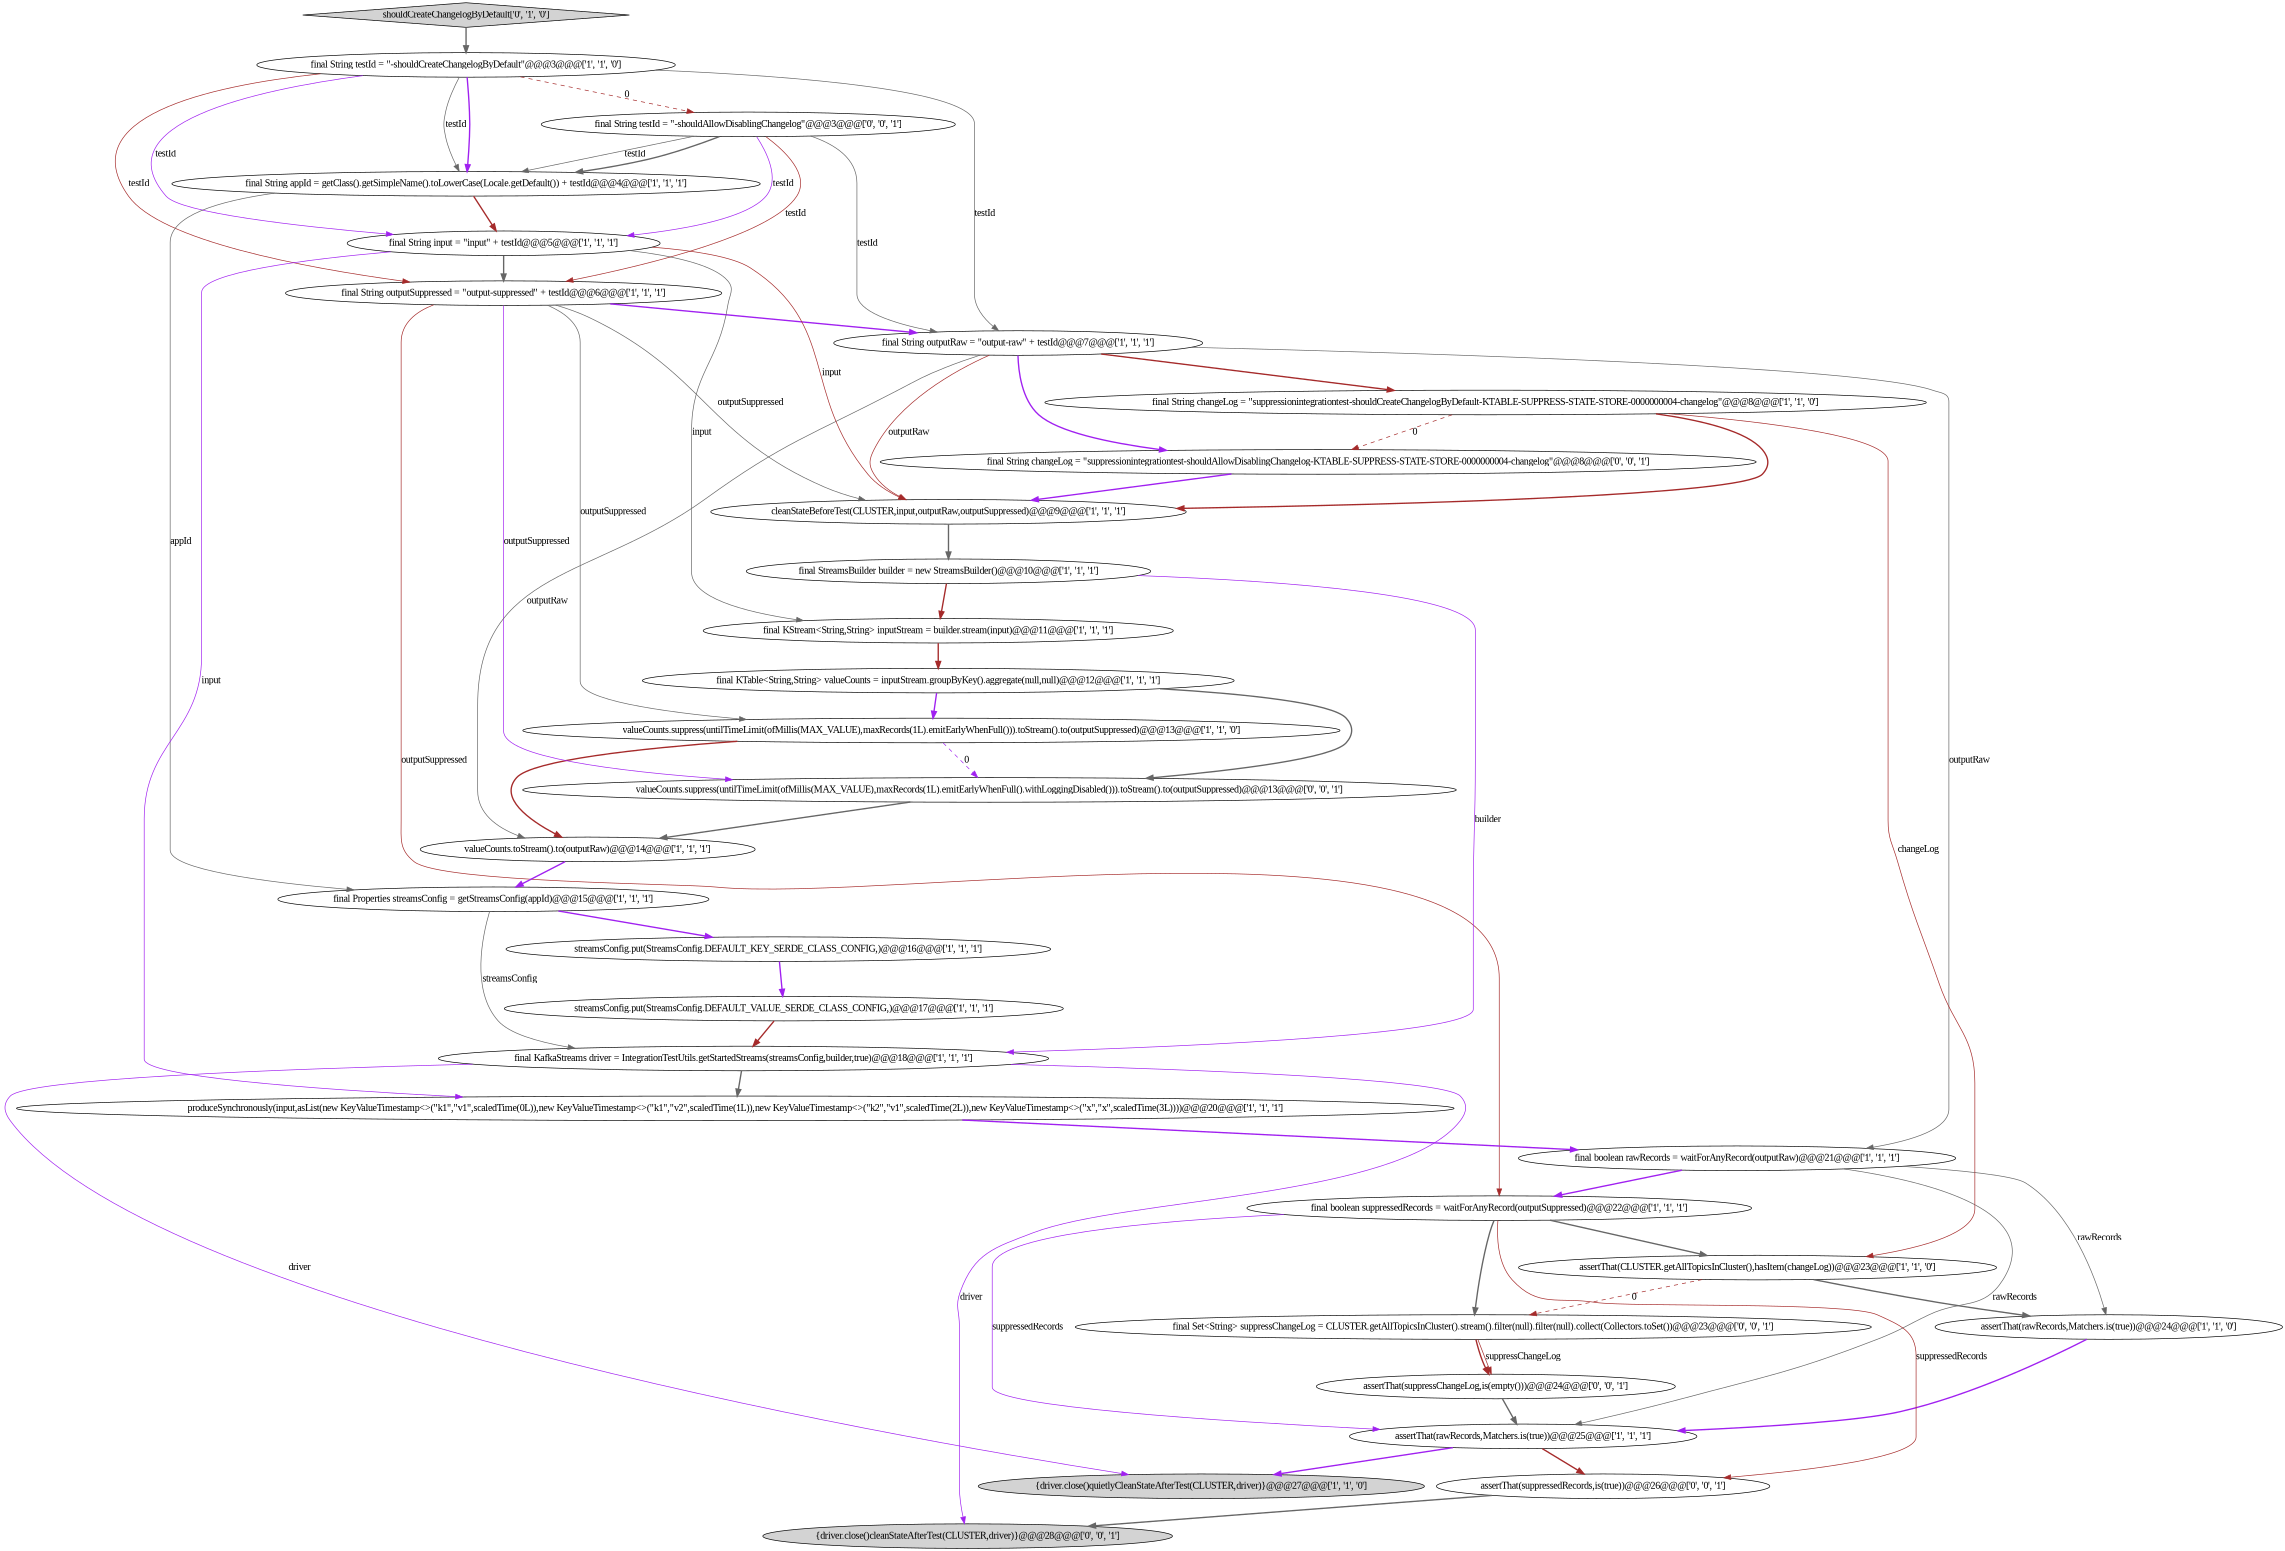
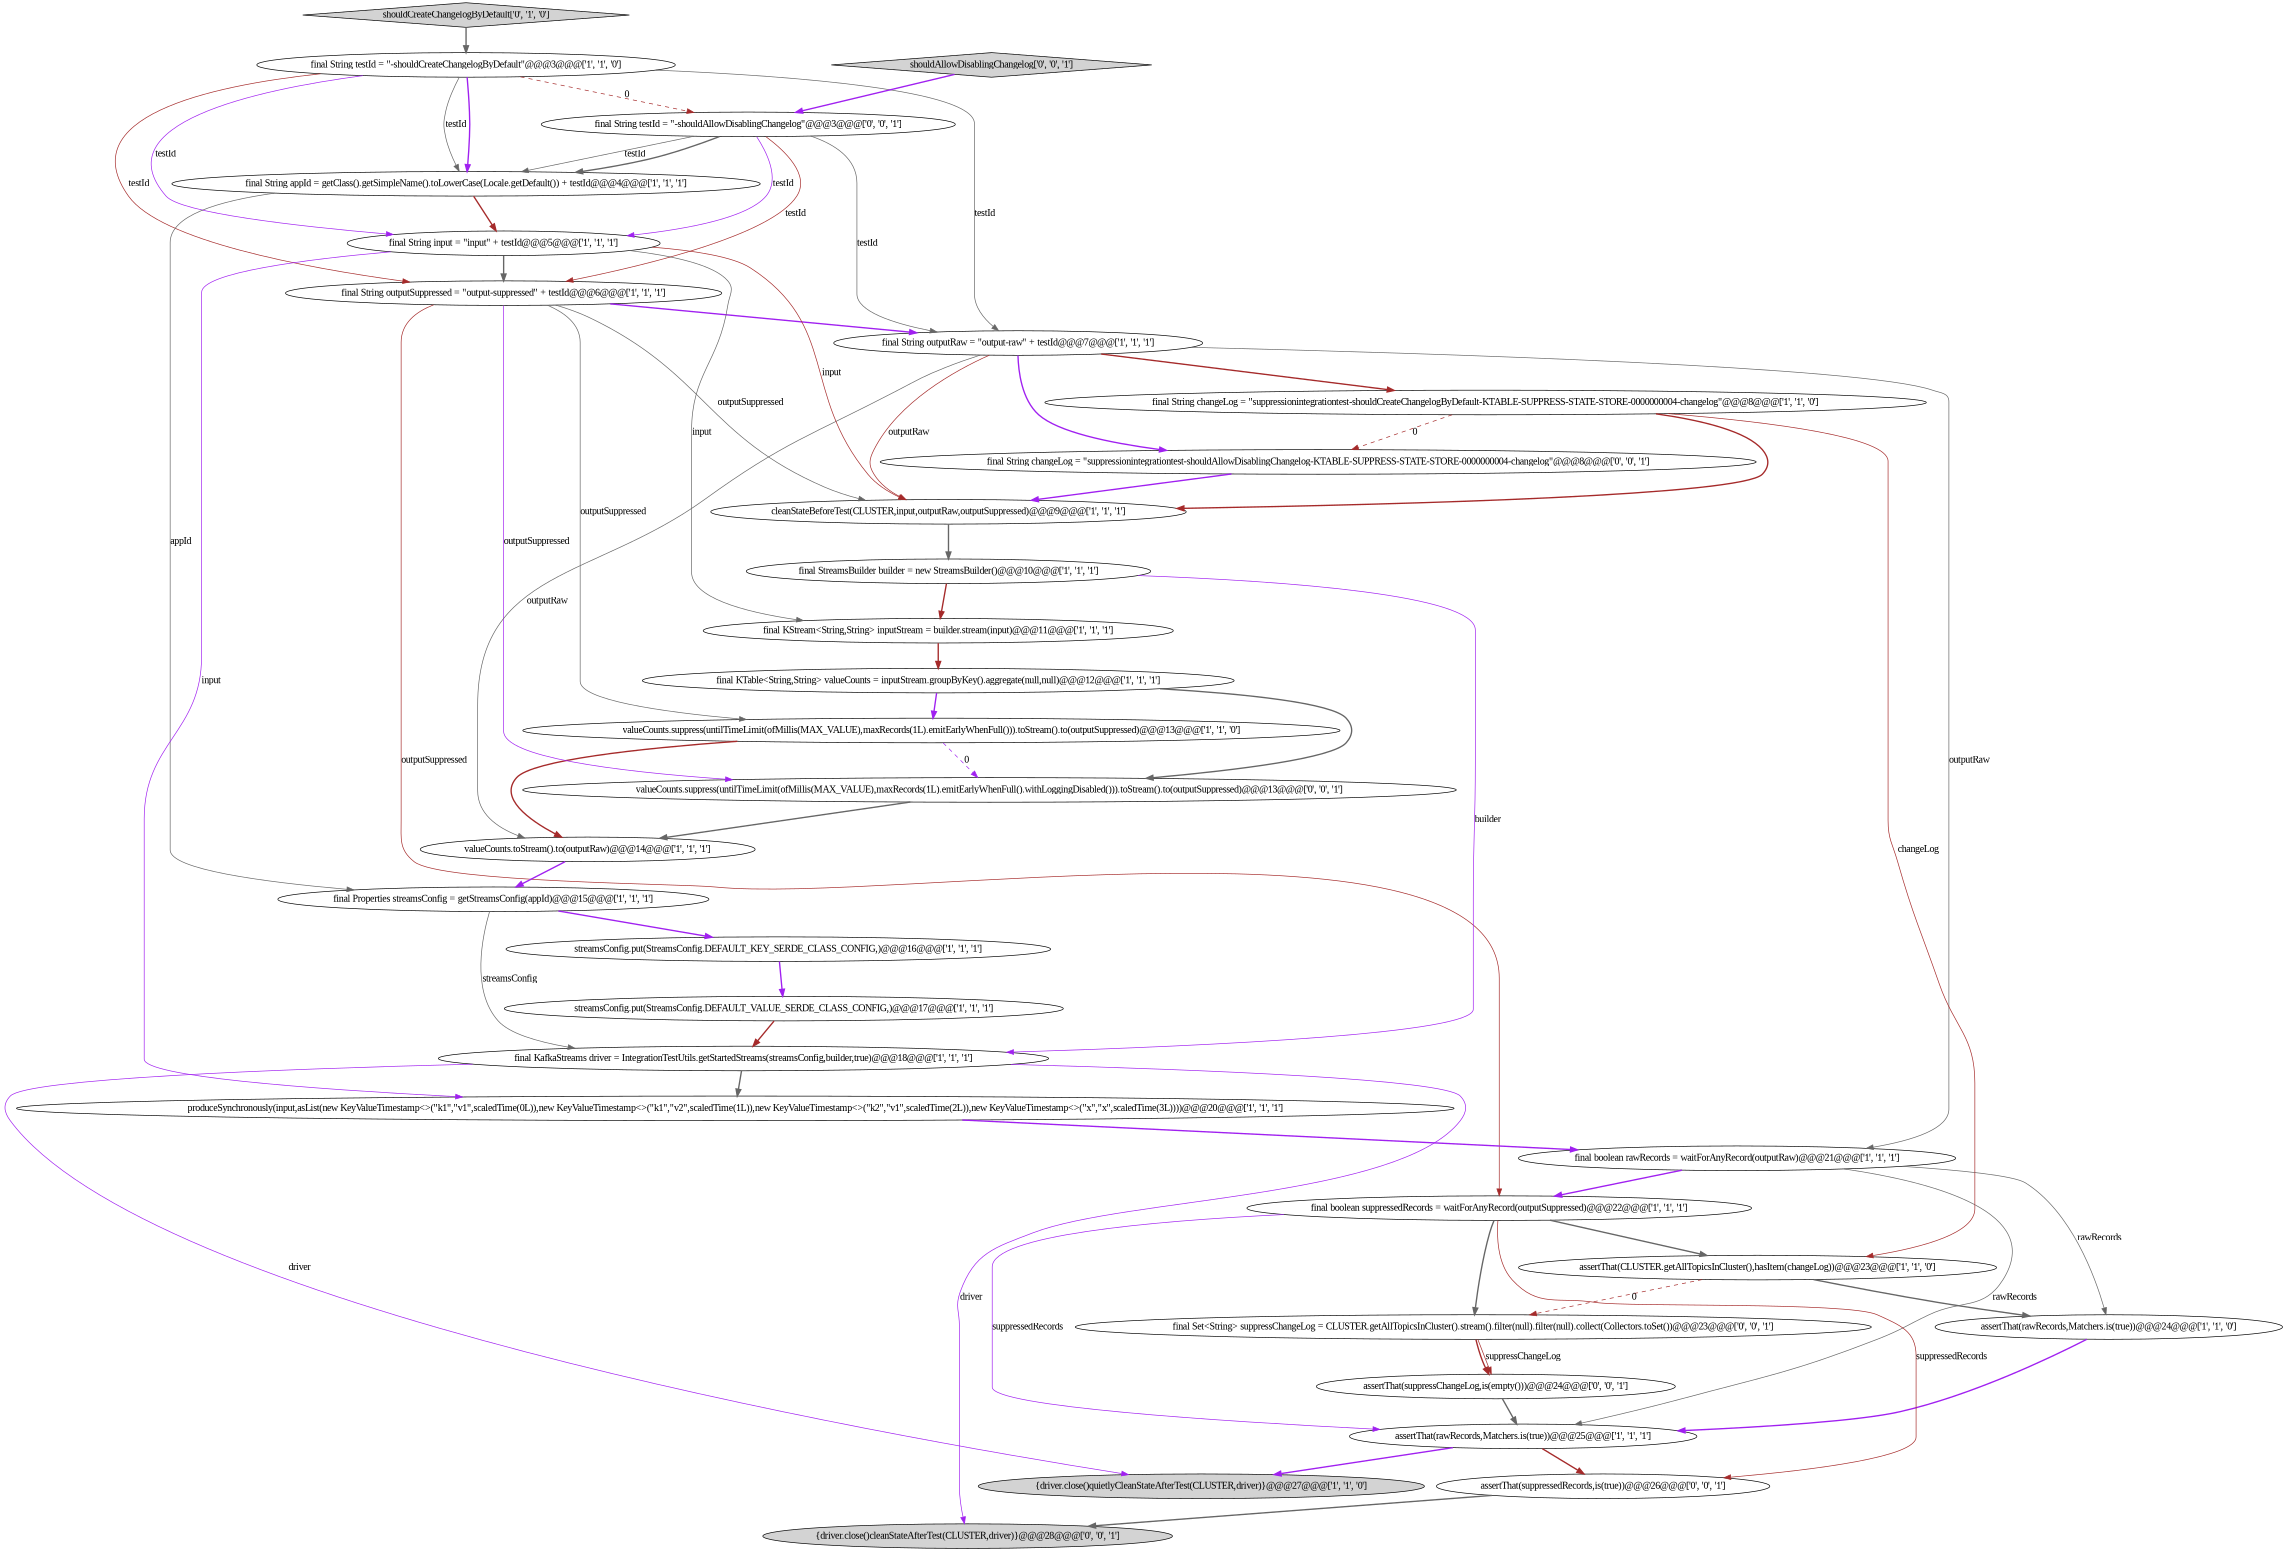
none -> (992, 65)
